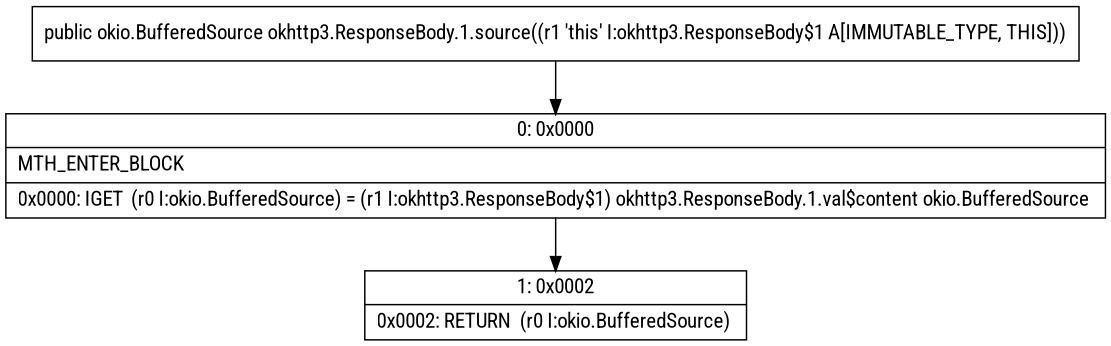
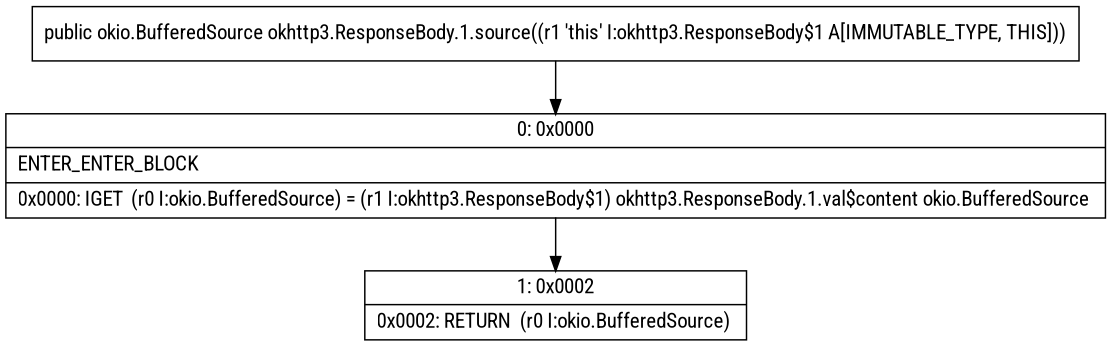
(101, 164) -> (109, 164)
